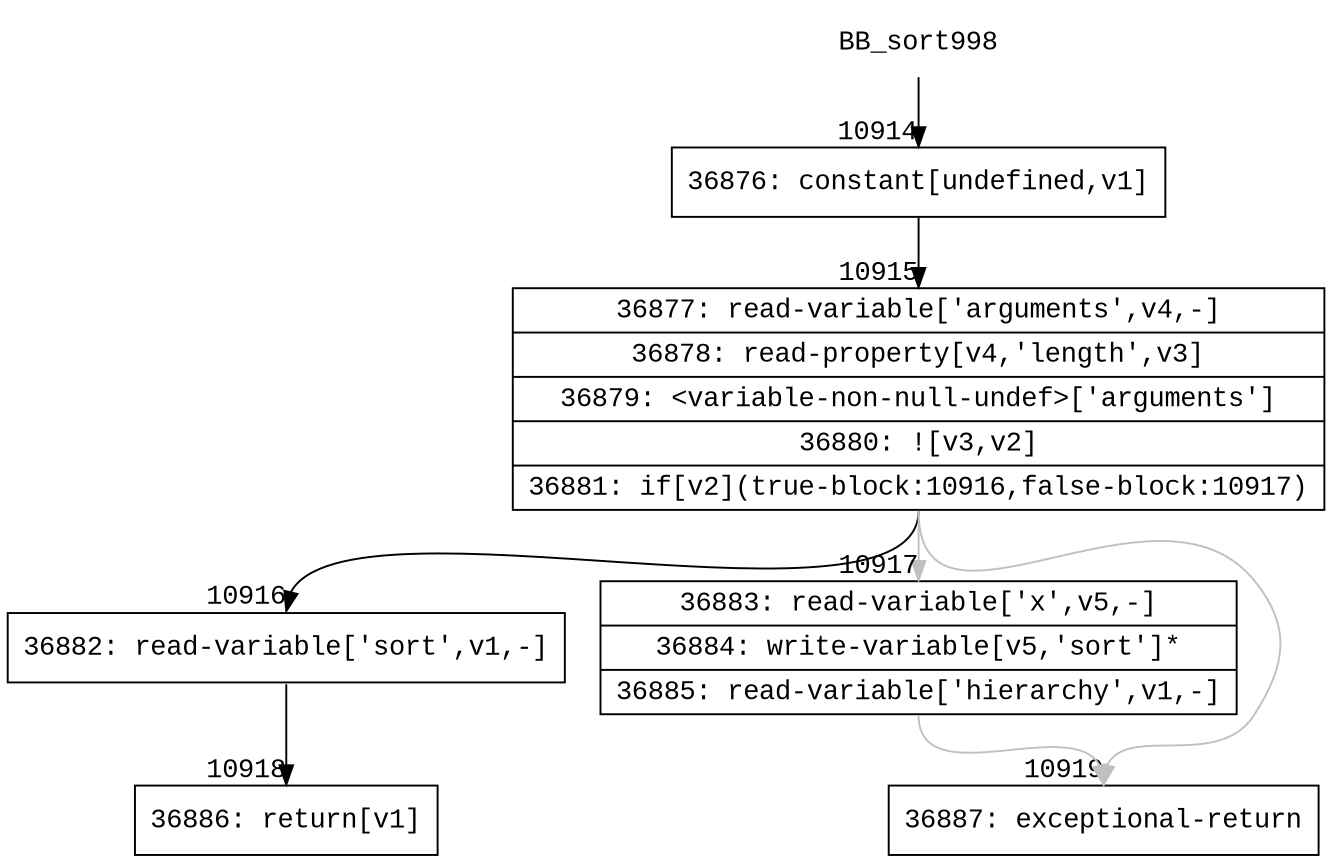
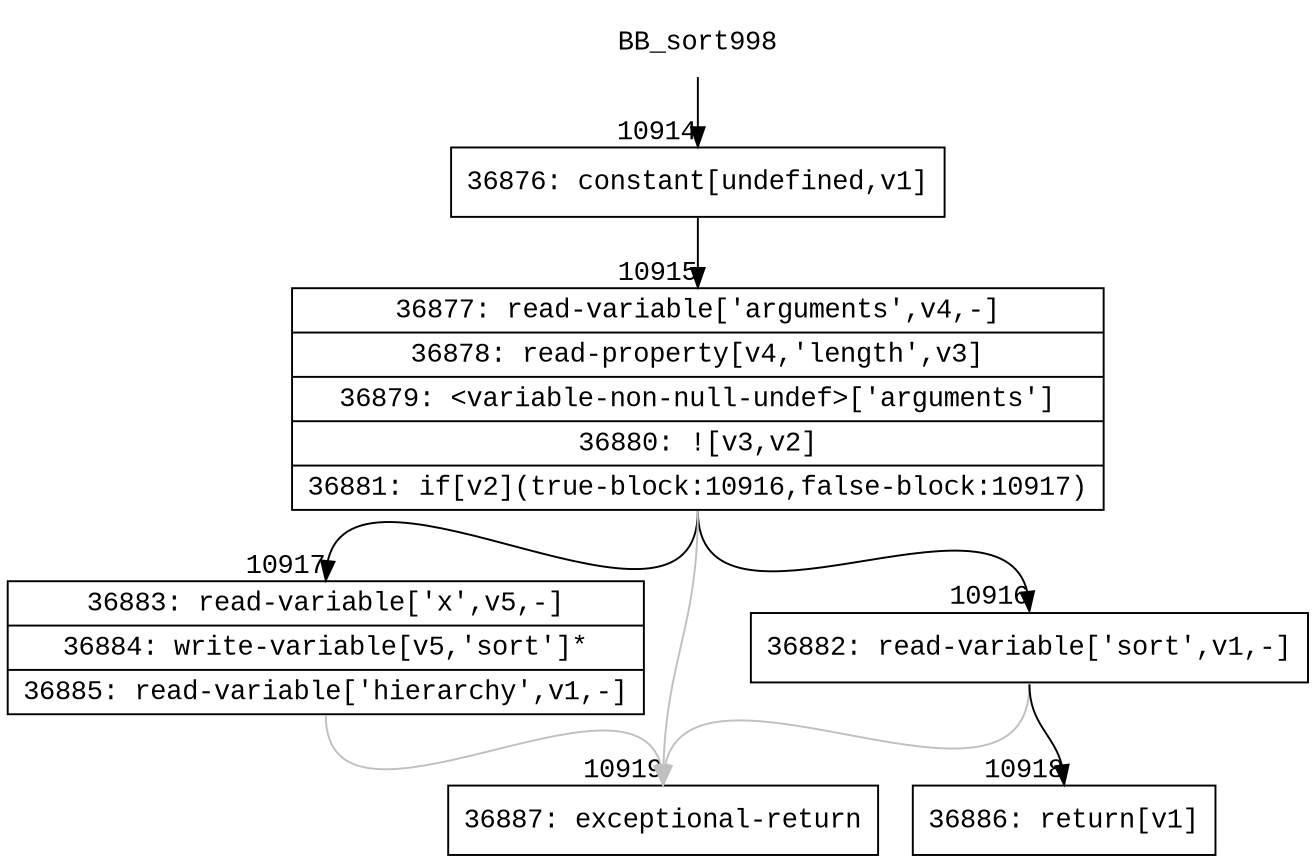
(919, 536) -> (521, 548)
none -> (856, 736)
